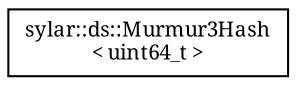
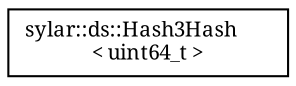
(148, 43) -> (148, 43)
